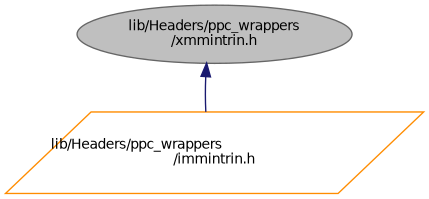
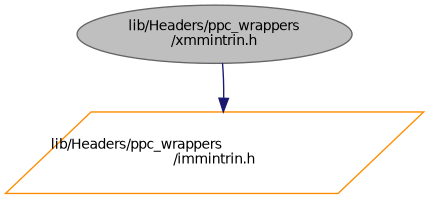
(205, 94) -> (224, 80)
